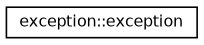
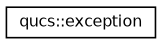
(102, 22) -> (81, 22)
